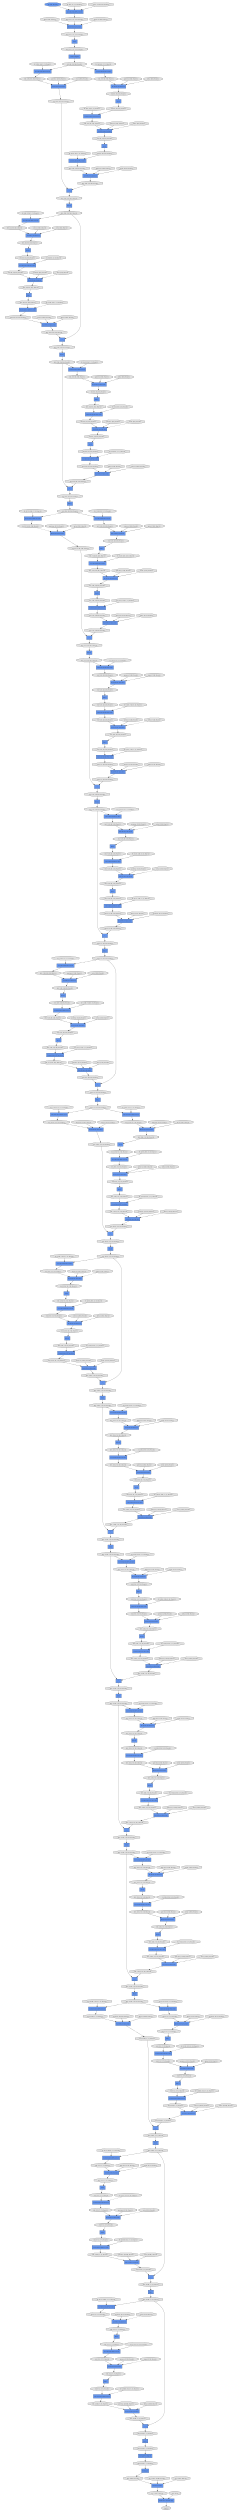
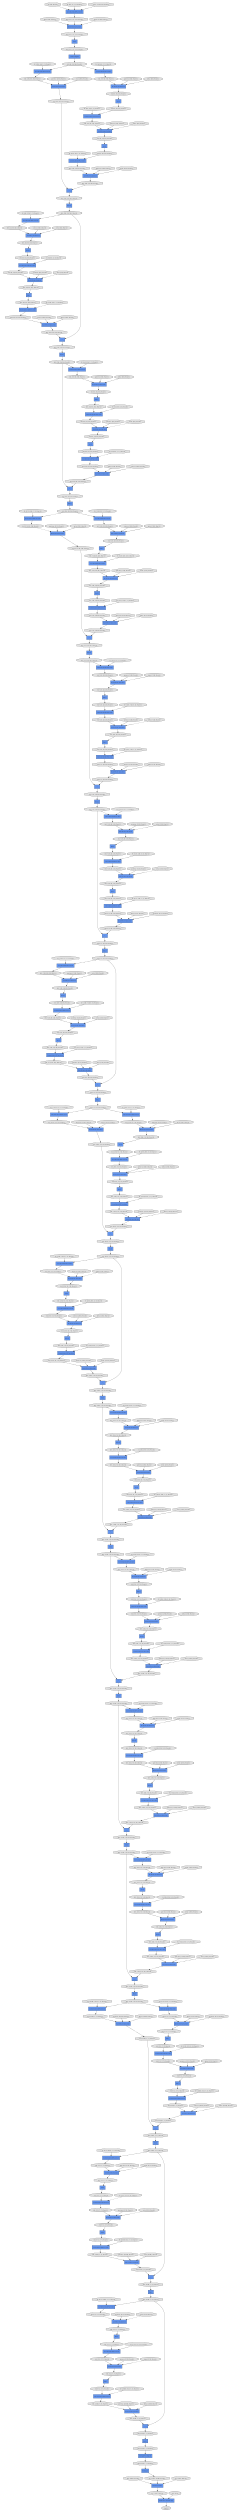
(53, 4) -> (53, 4)
(140, 2474) -> (151, 2474)
